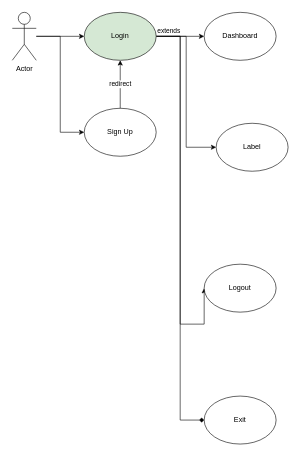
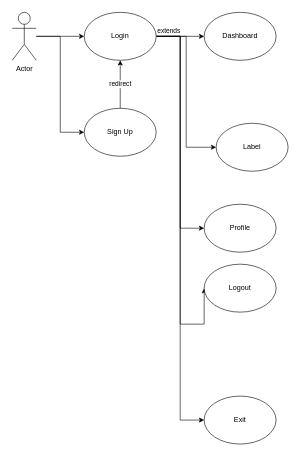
(120, 36) -> (120, 36)
none -> (198, 228)
none -> (240, 228)
(198, 420) -> (198, 420)
